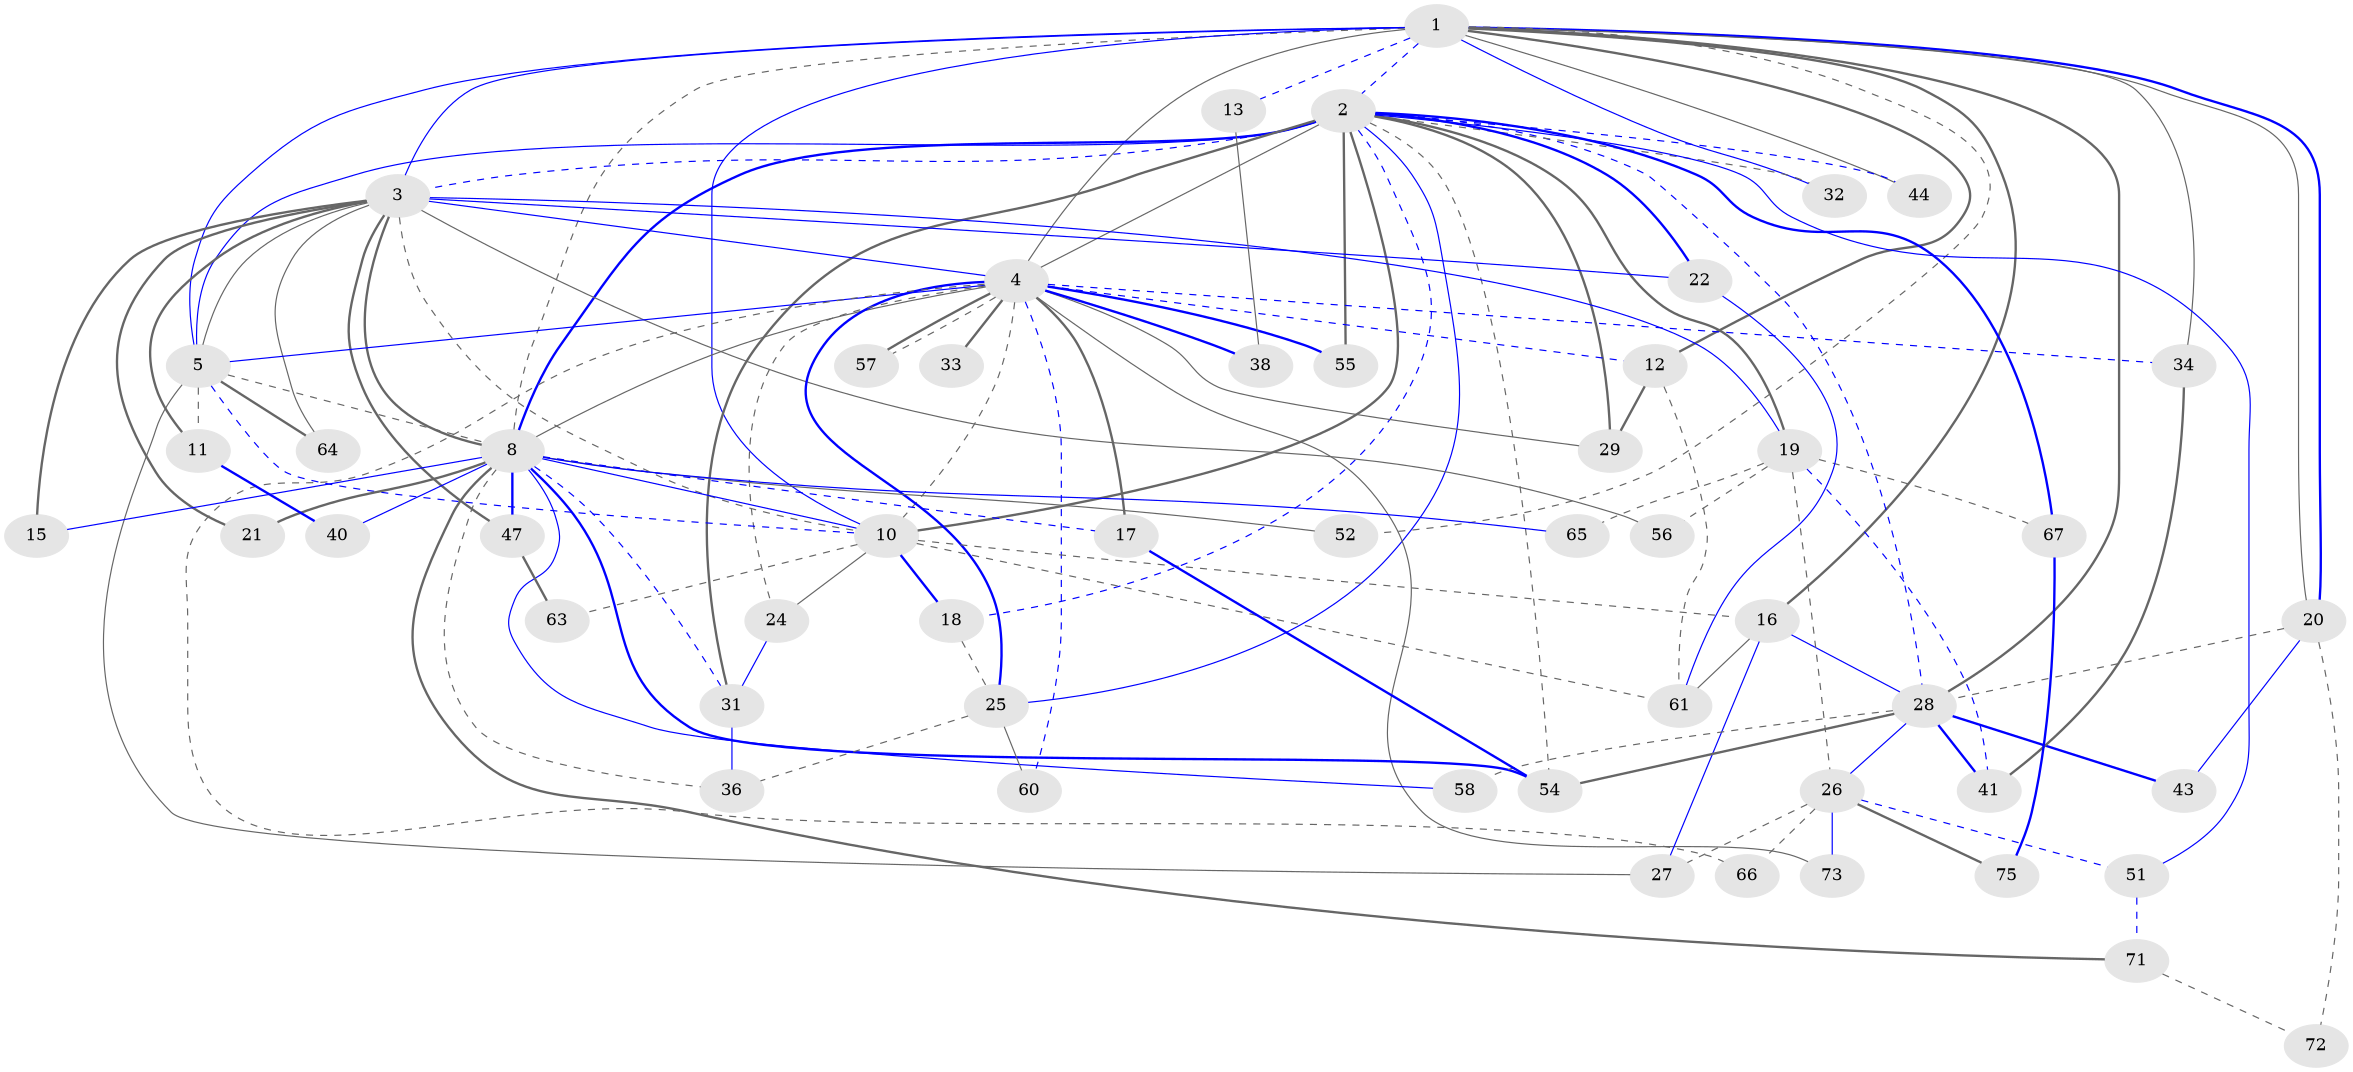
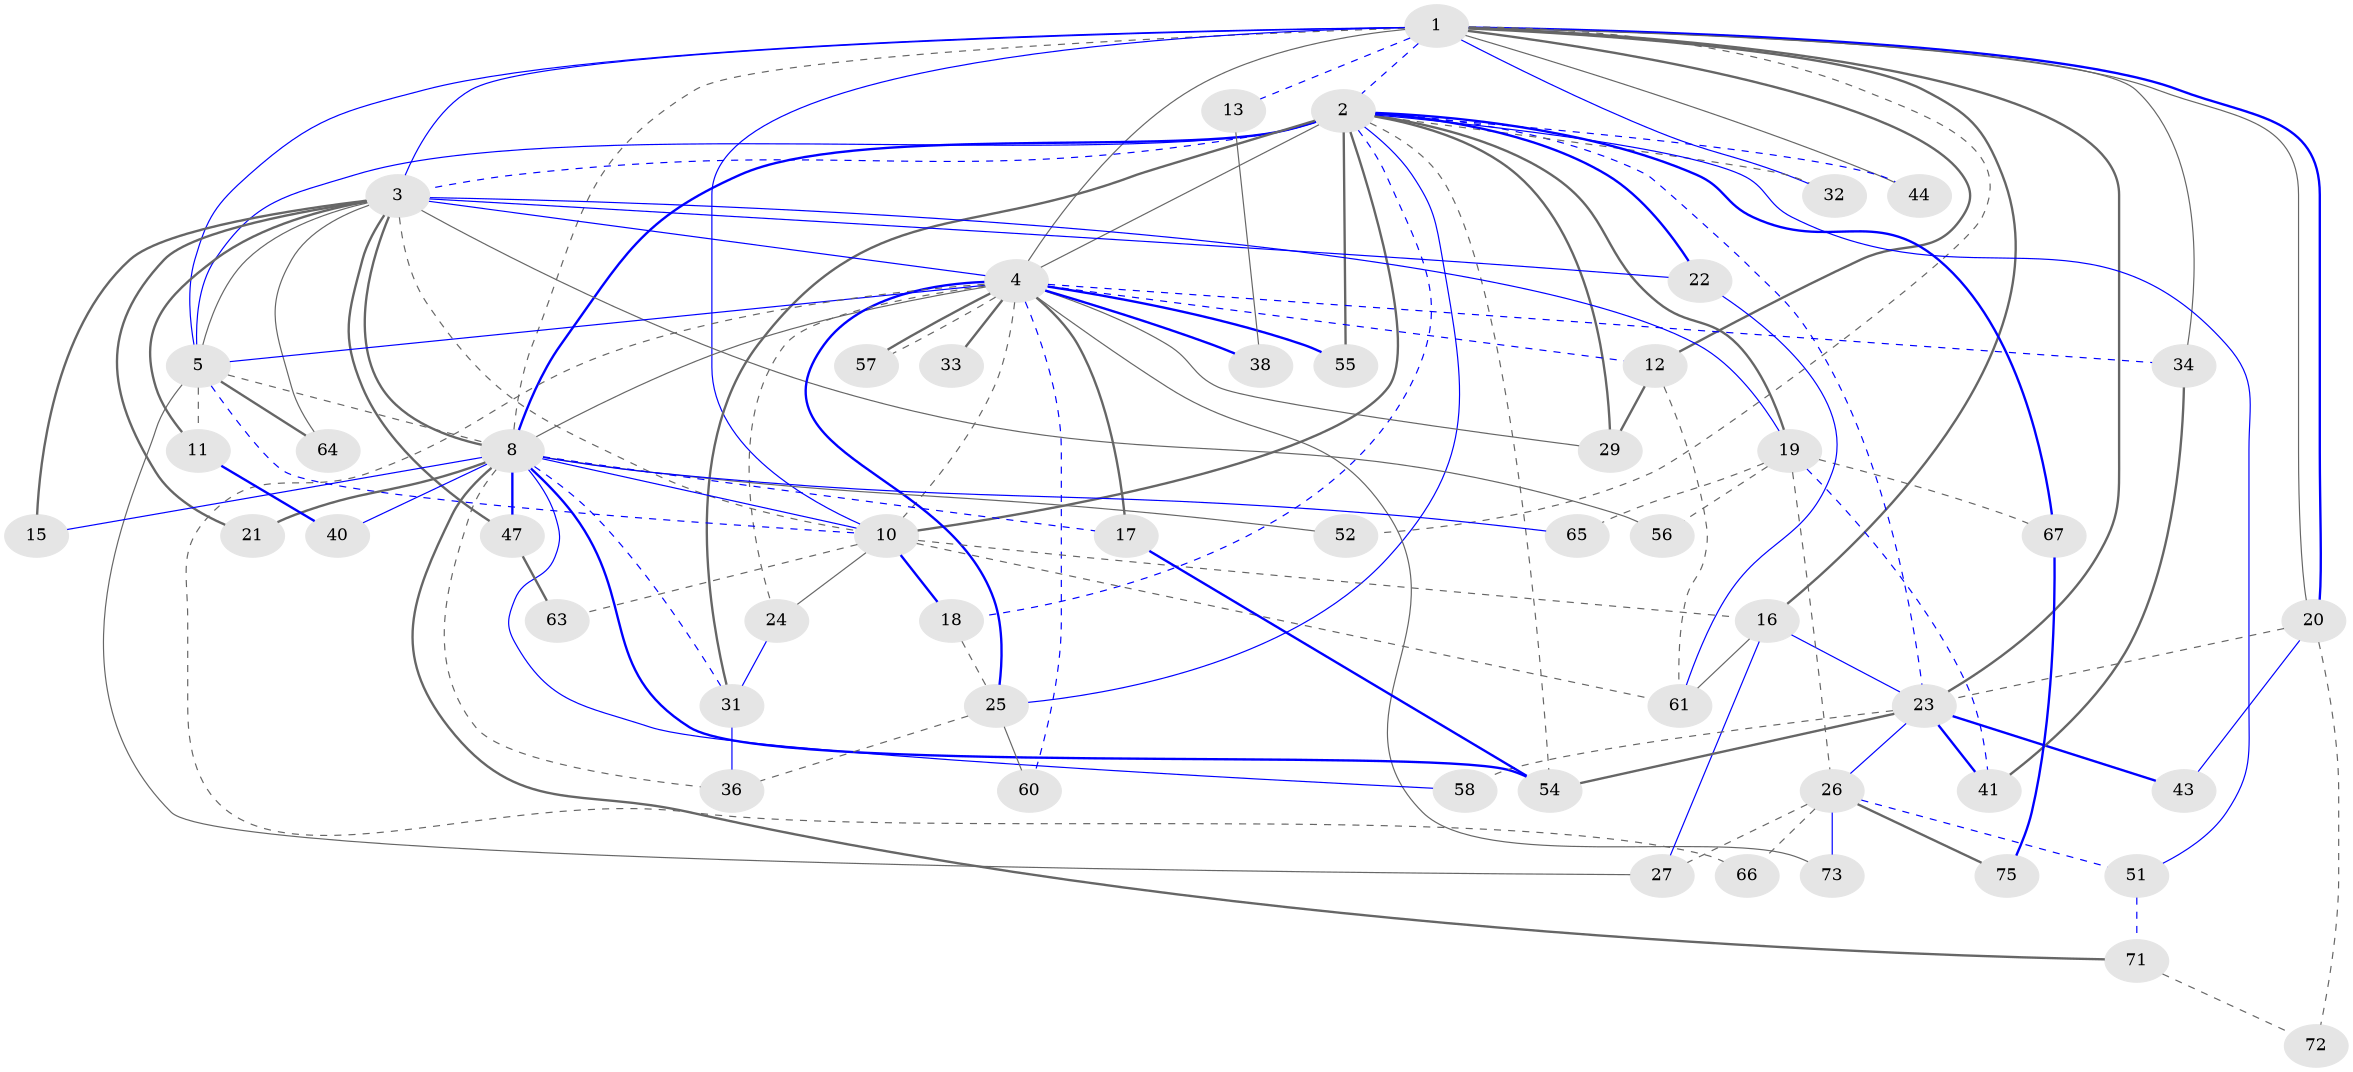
(1924, 706) -> (1924, 706)
